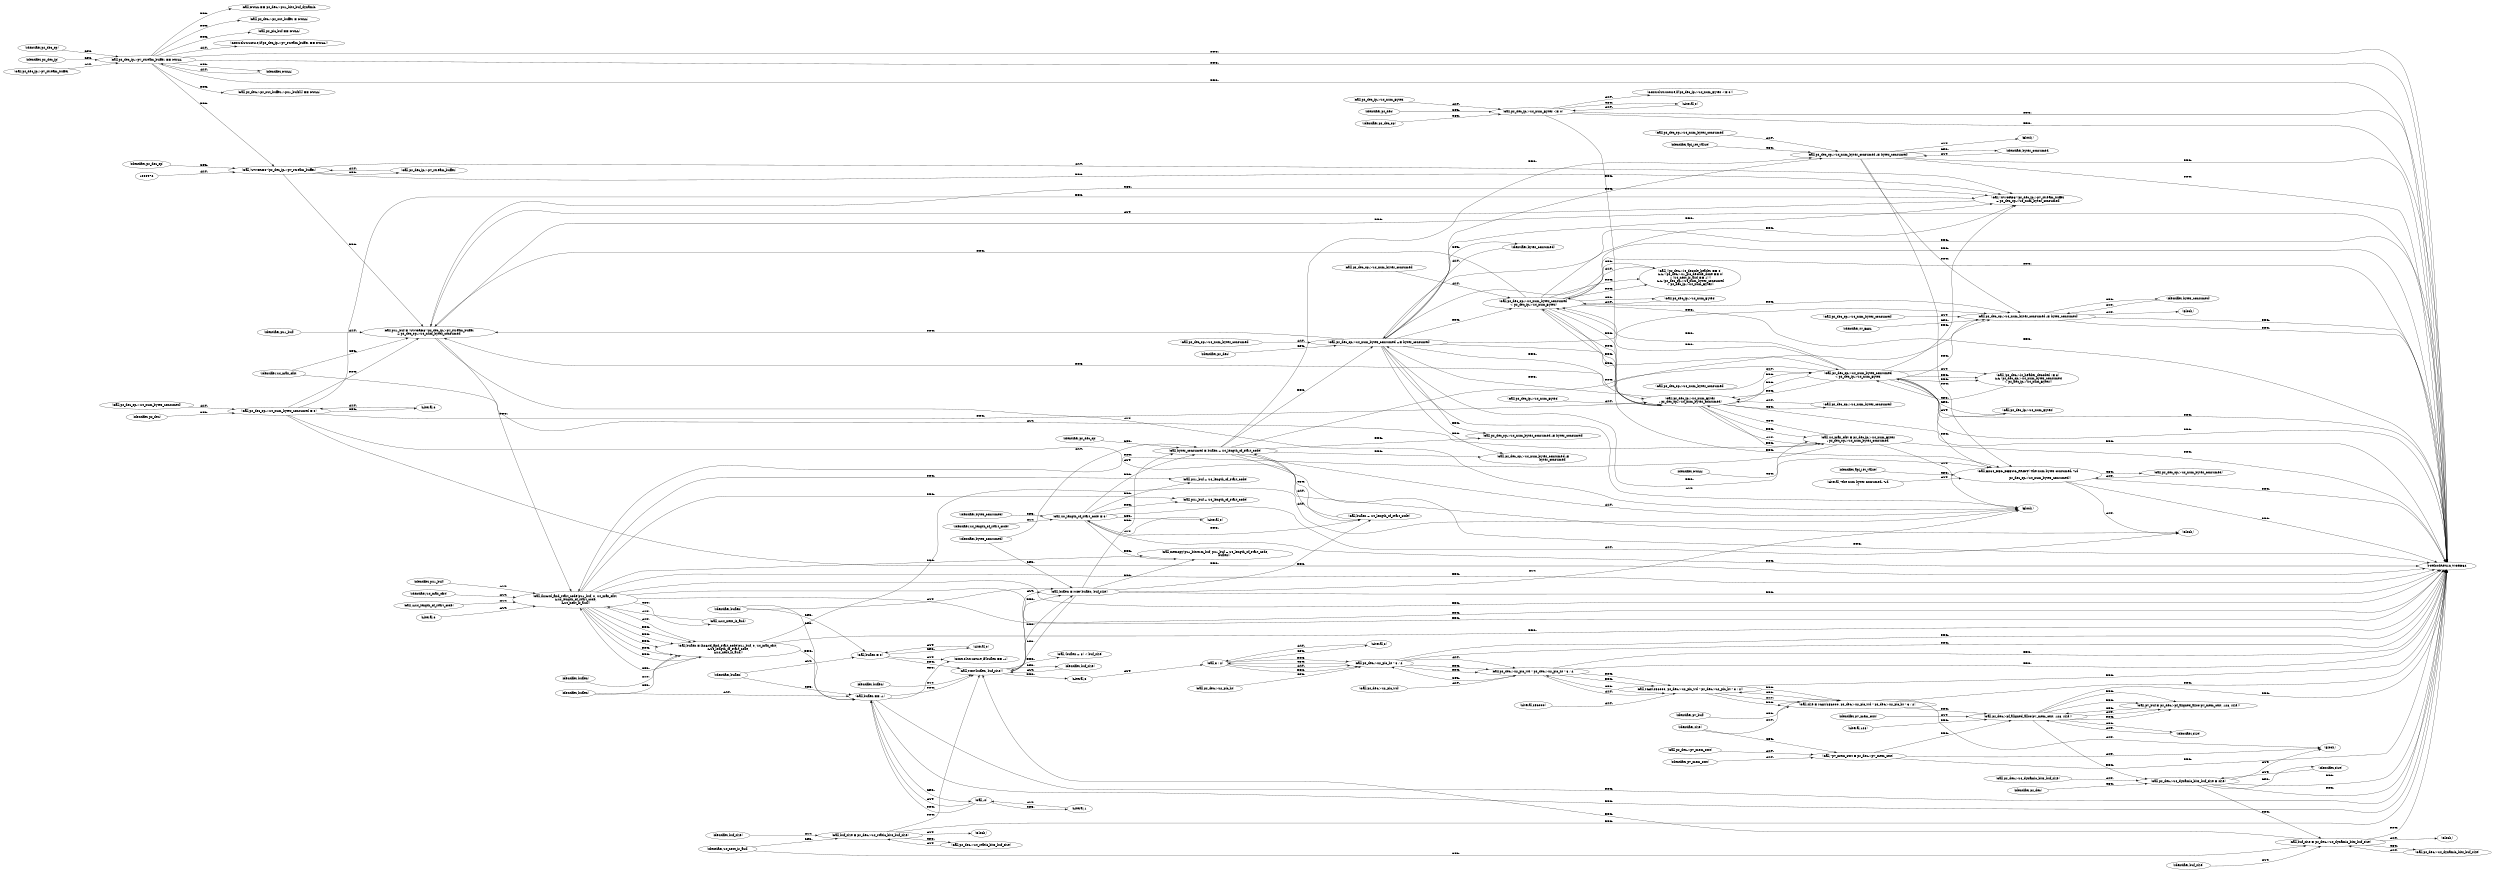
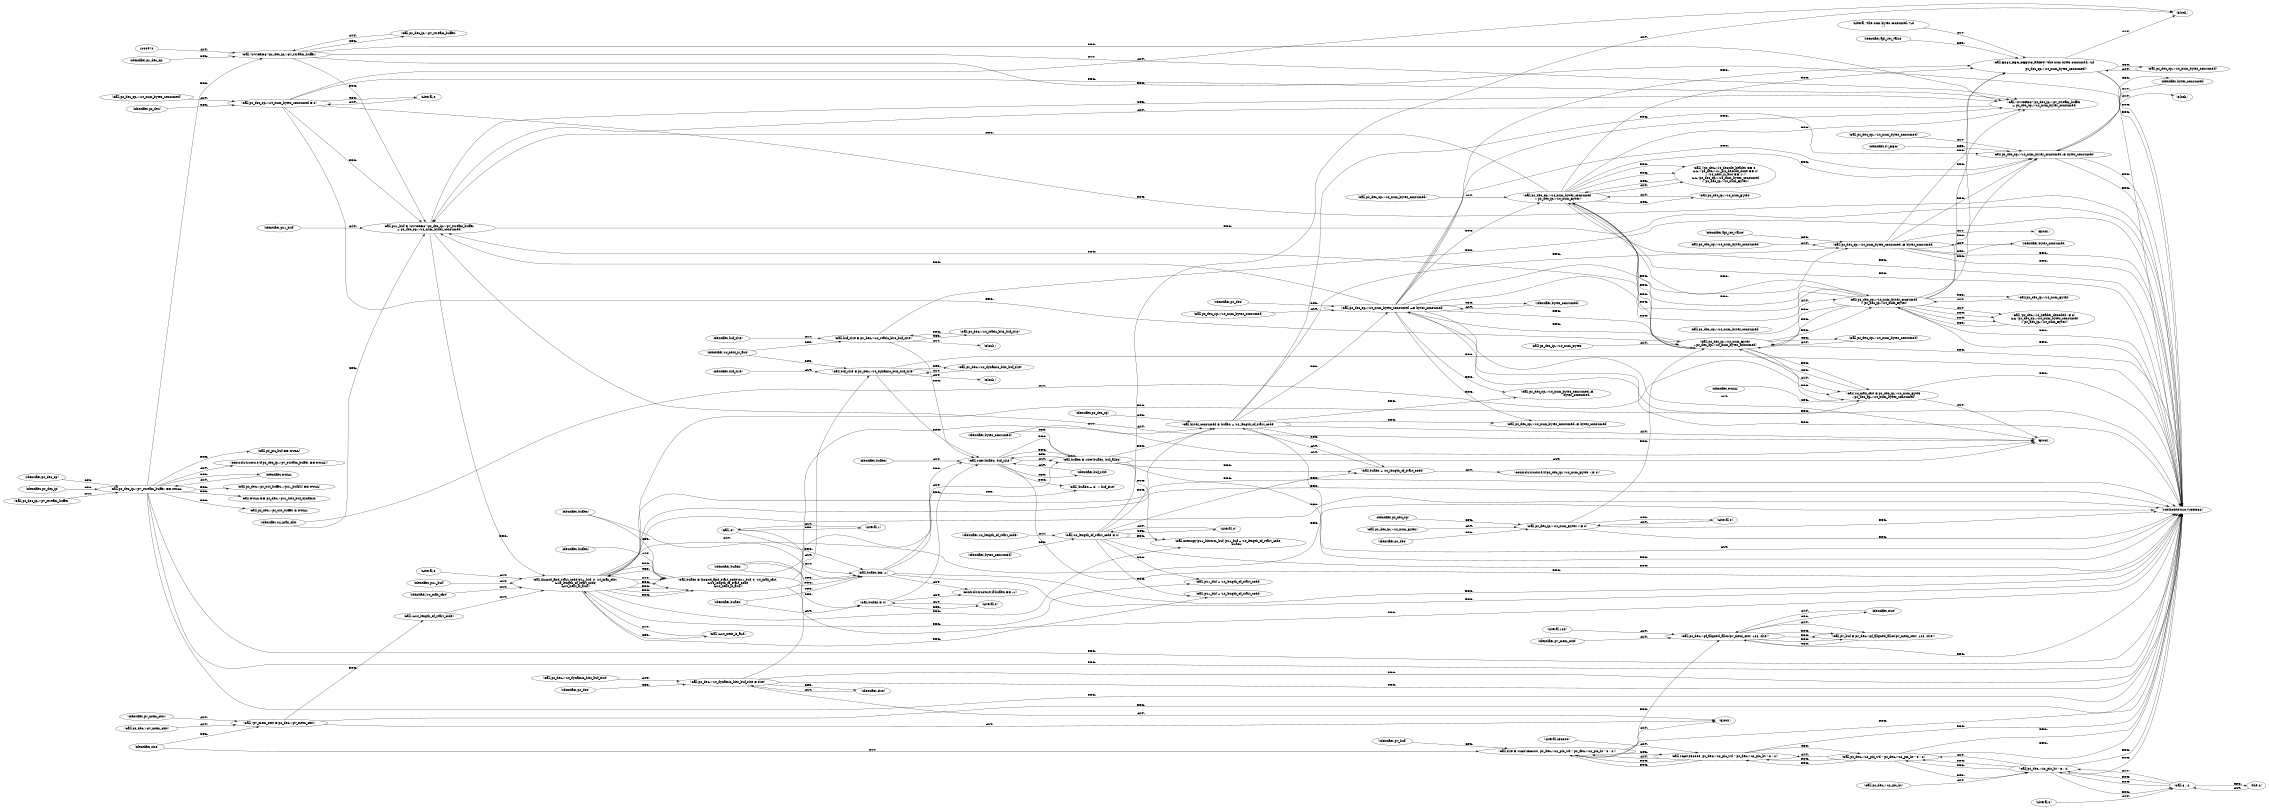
none -> (1421, 81)
(1600, 101) -> (1466, 472)
(1858, 329) -> (1883, 147)
(1858, 544) -> (1725, 547)
(1080, 592) -> (1092, 460)
(1379, 644) -> (2256, 786)
(1302, 662) -> (2127, 792)
(931, 668) -> (937, 582)
(1302, 675) -> (1961, 780)
(1034, 677) -> (1568, 573)
(1379, 689) -> none
(1945, 720) -> (1645, 631)
(1942, 737) -> (353, 670)
(2088, 758) -> none
(904, 769) -> (953, 494)
(2266, 812) -> (809, 555)
(931, 843) -> (937, 332)
